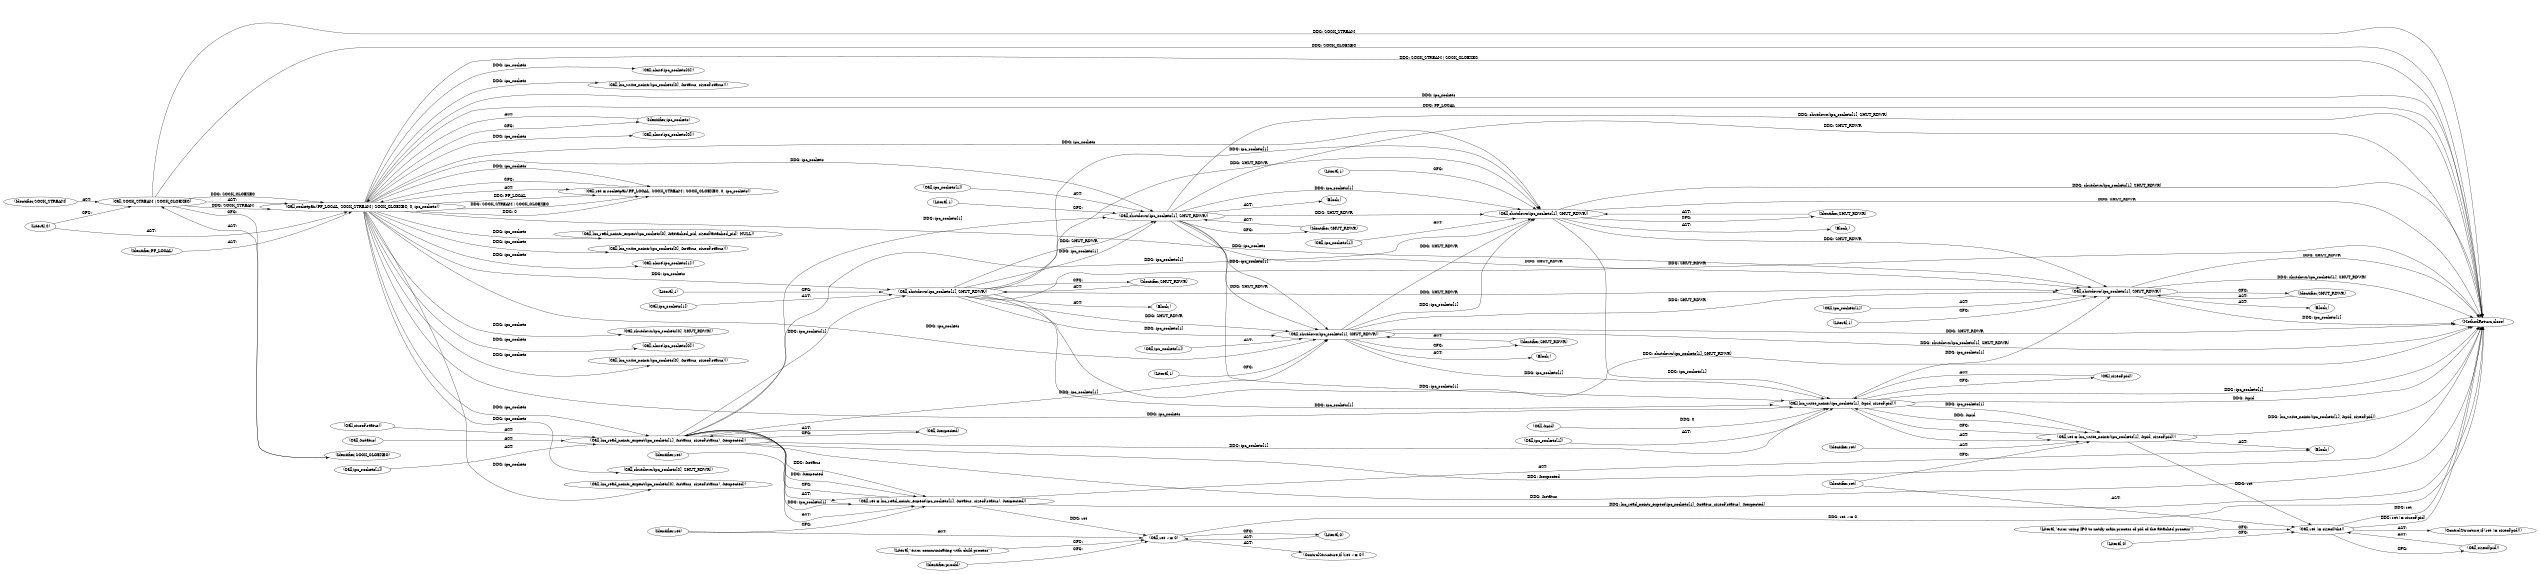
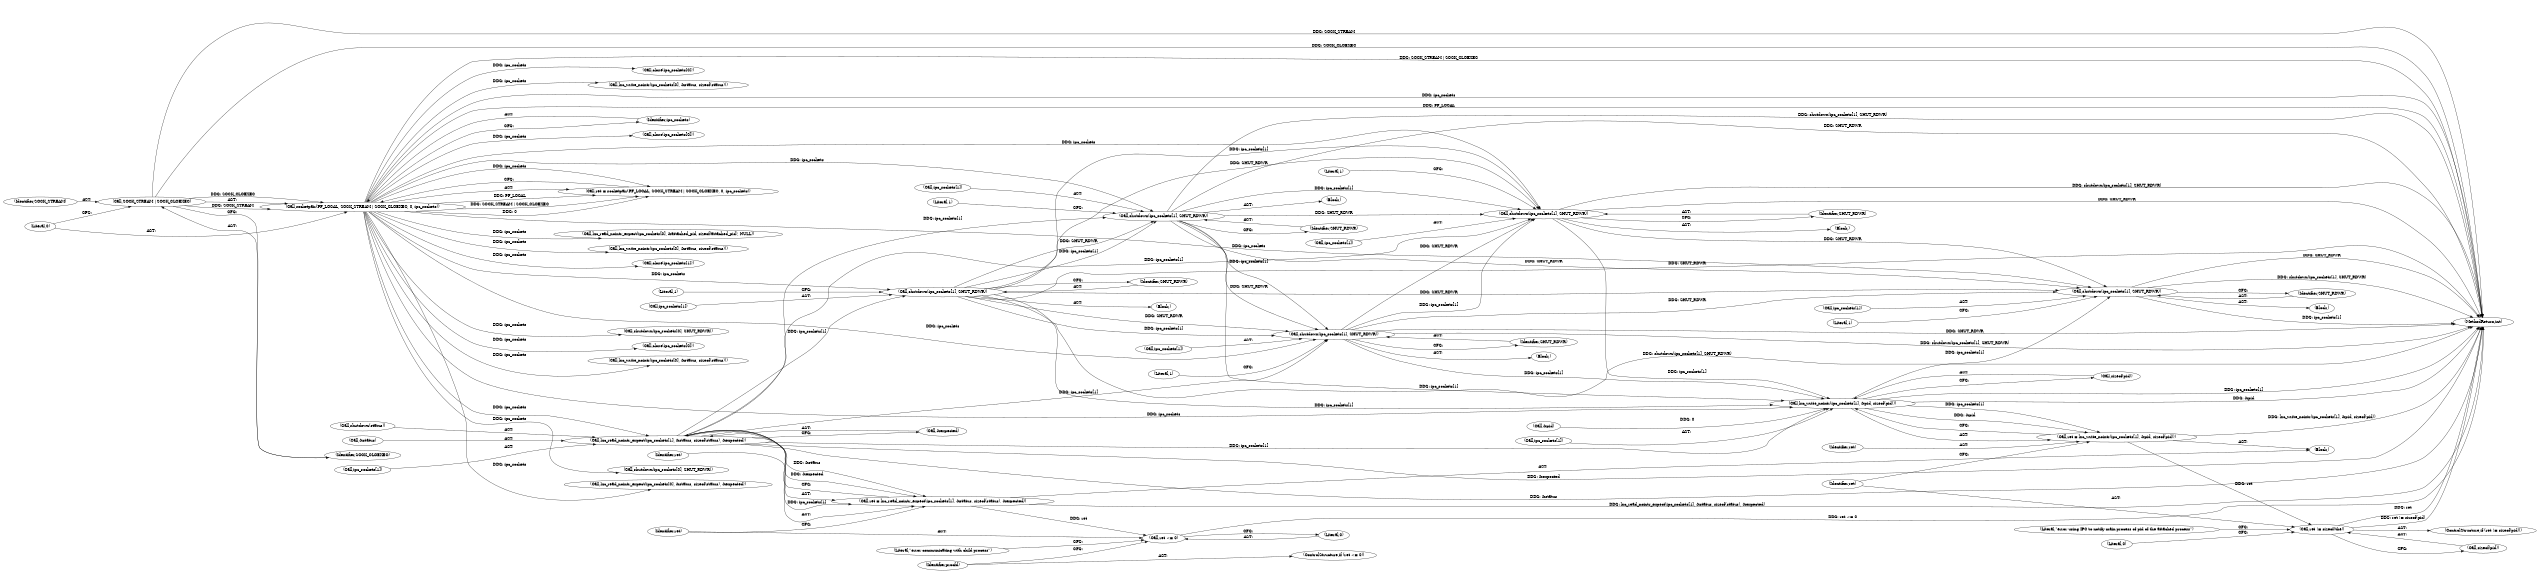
(152, 251) -> none
(2483, 322) -> (2483, 322)
(363, 426) -> (363, 426)
(1241, 546) -> (1129, 561)
